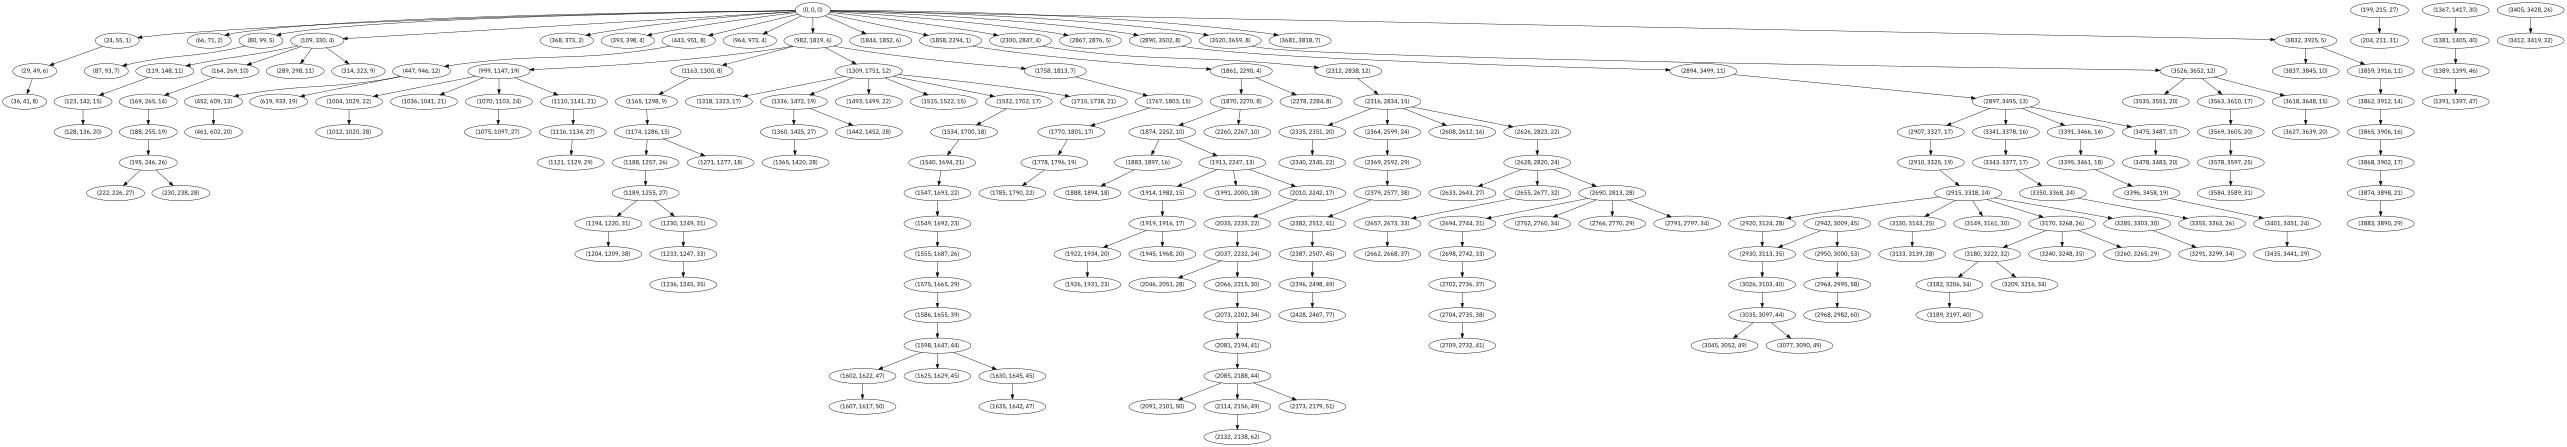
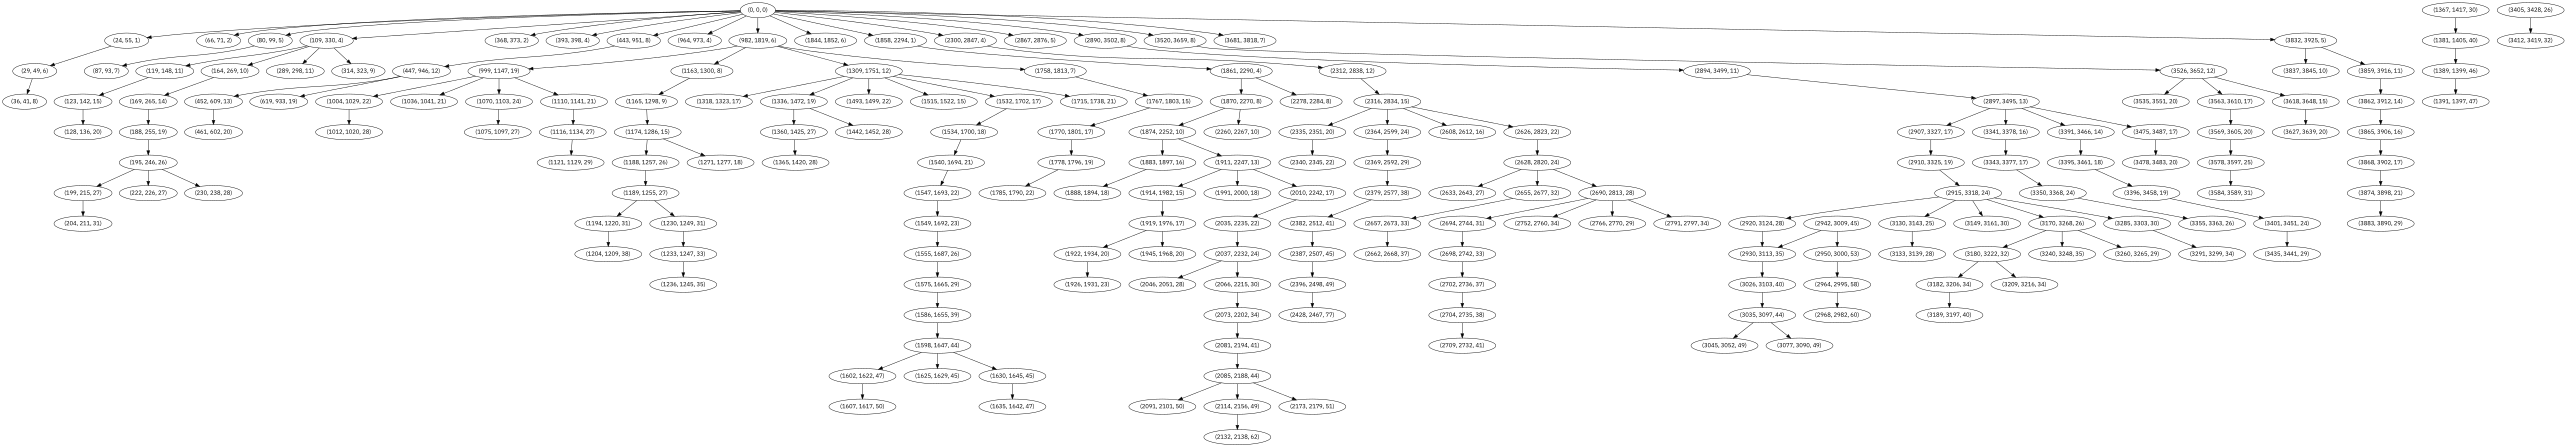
none -> (118, 177)
(1162, 224) -> (1162, 224)
